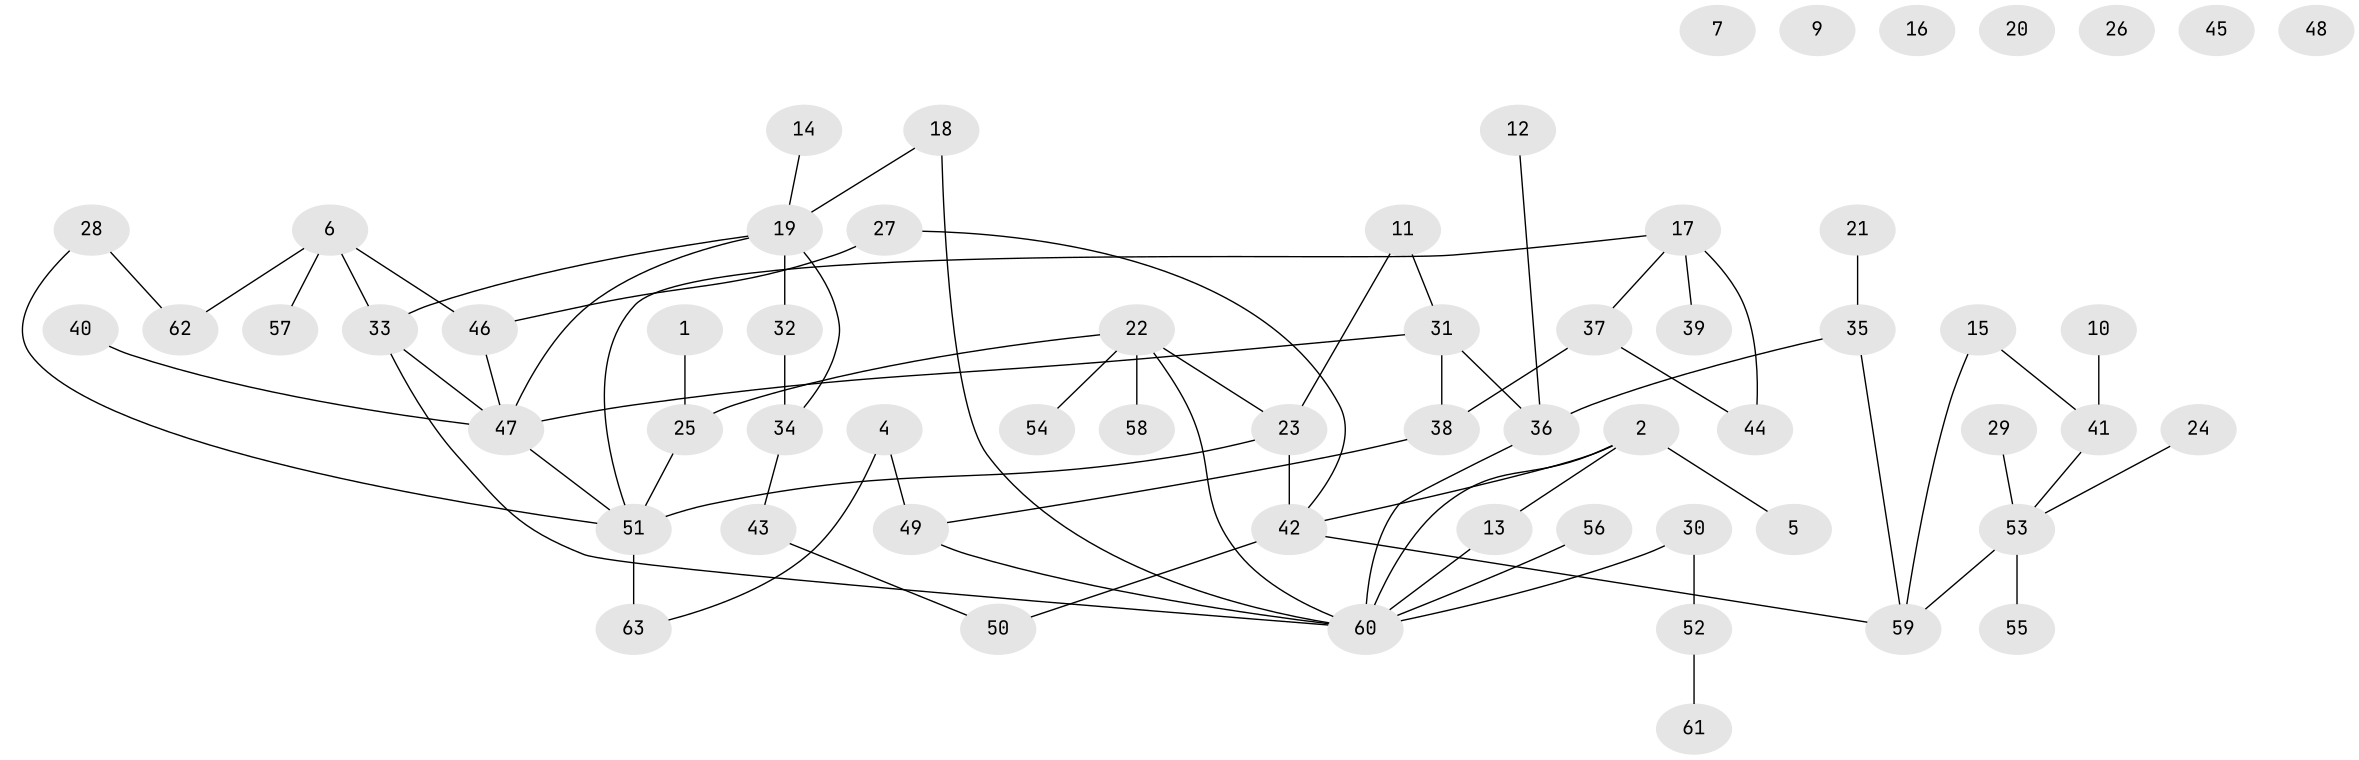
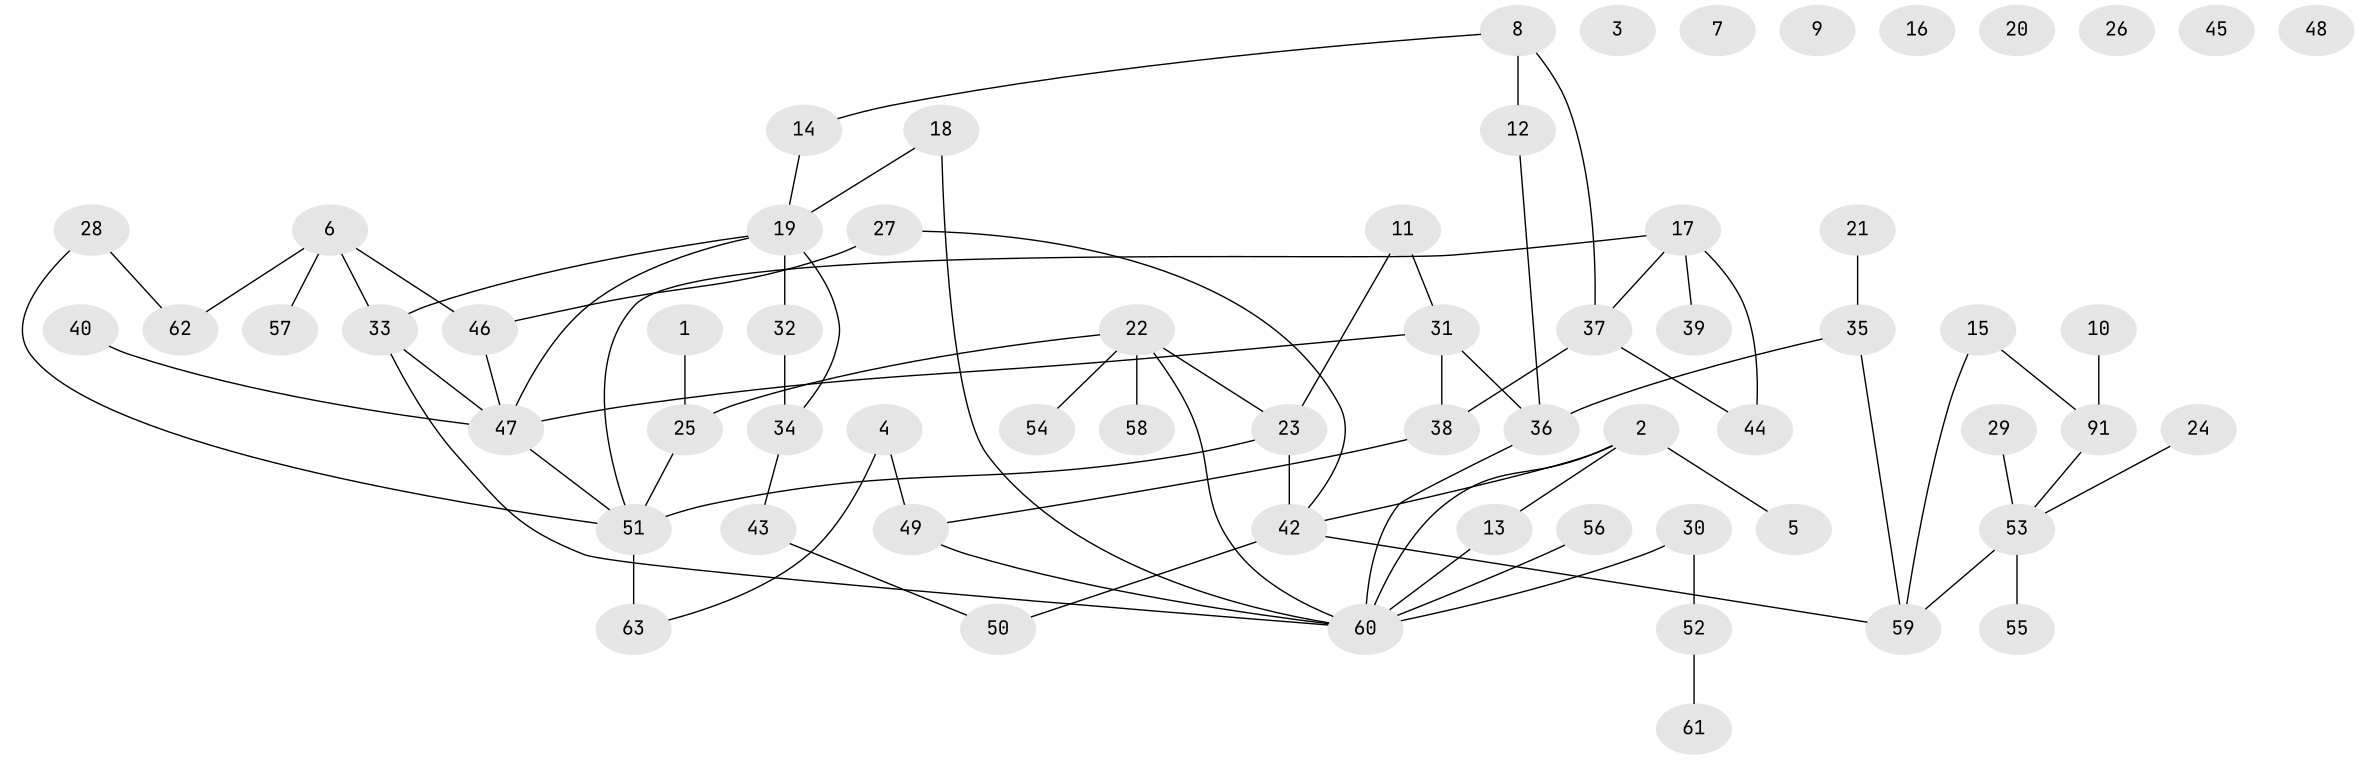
none -> (1518, 30)
none -> (1618, 30)
(2099, 430) -> (2099, 430)
